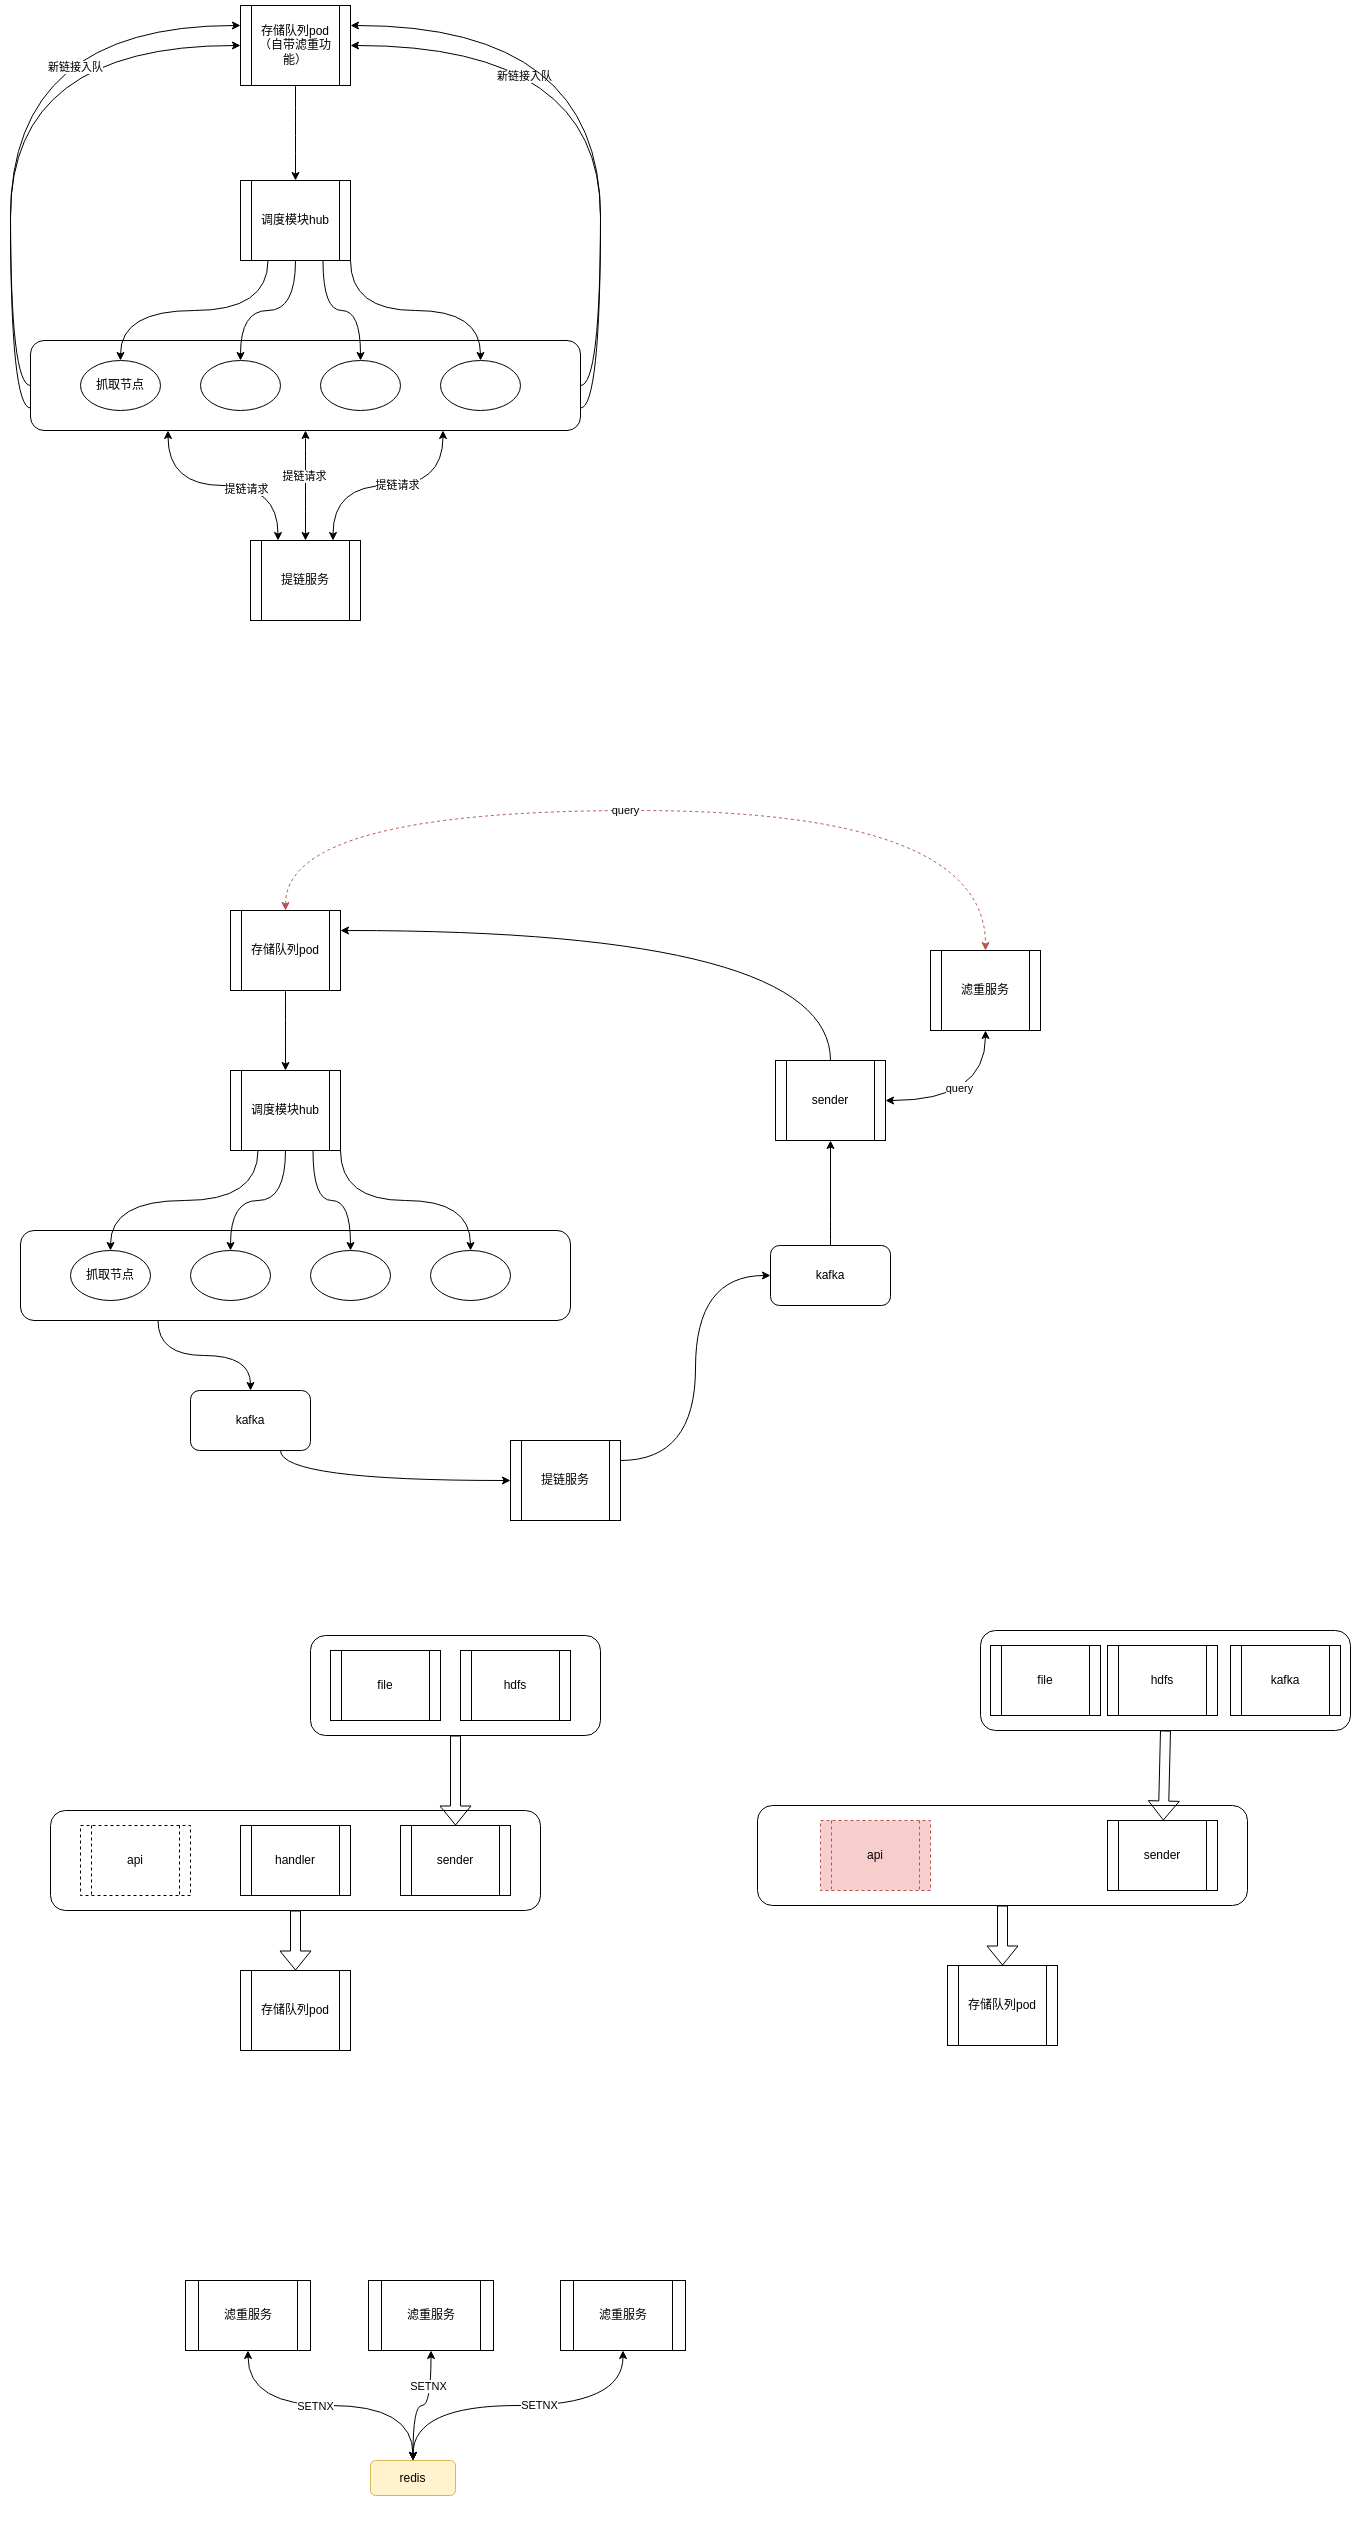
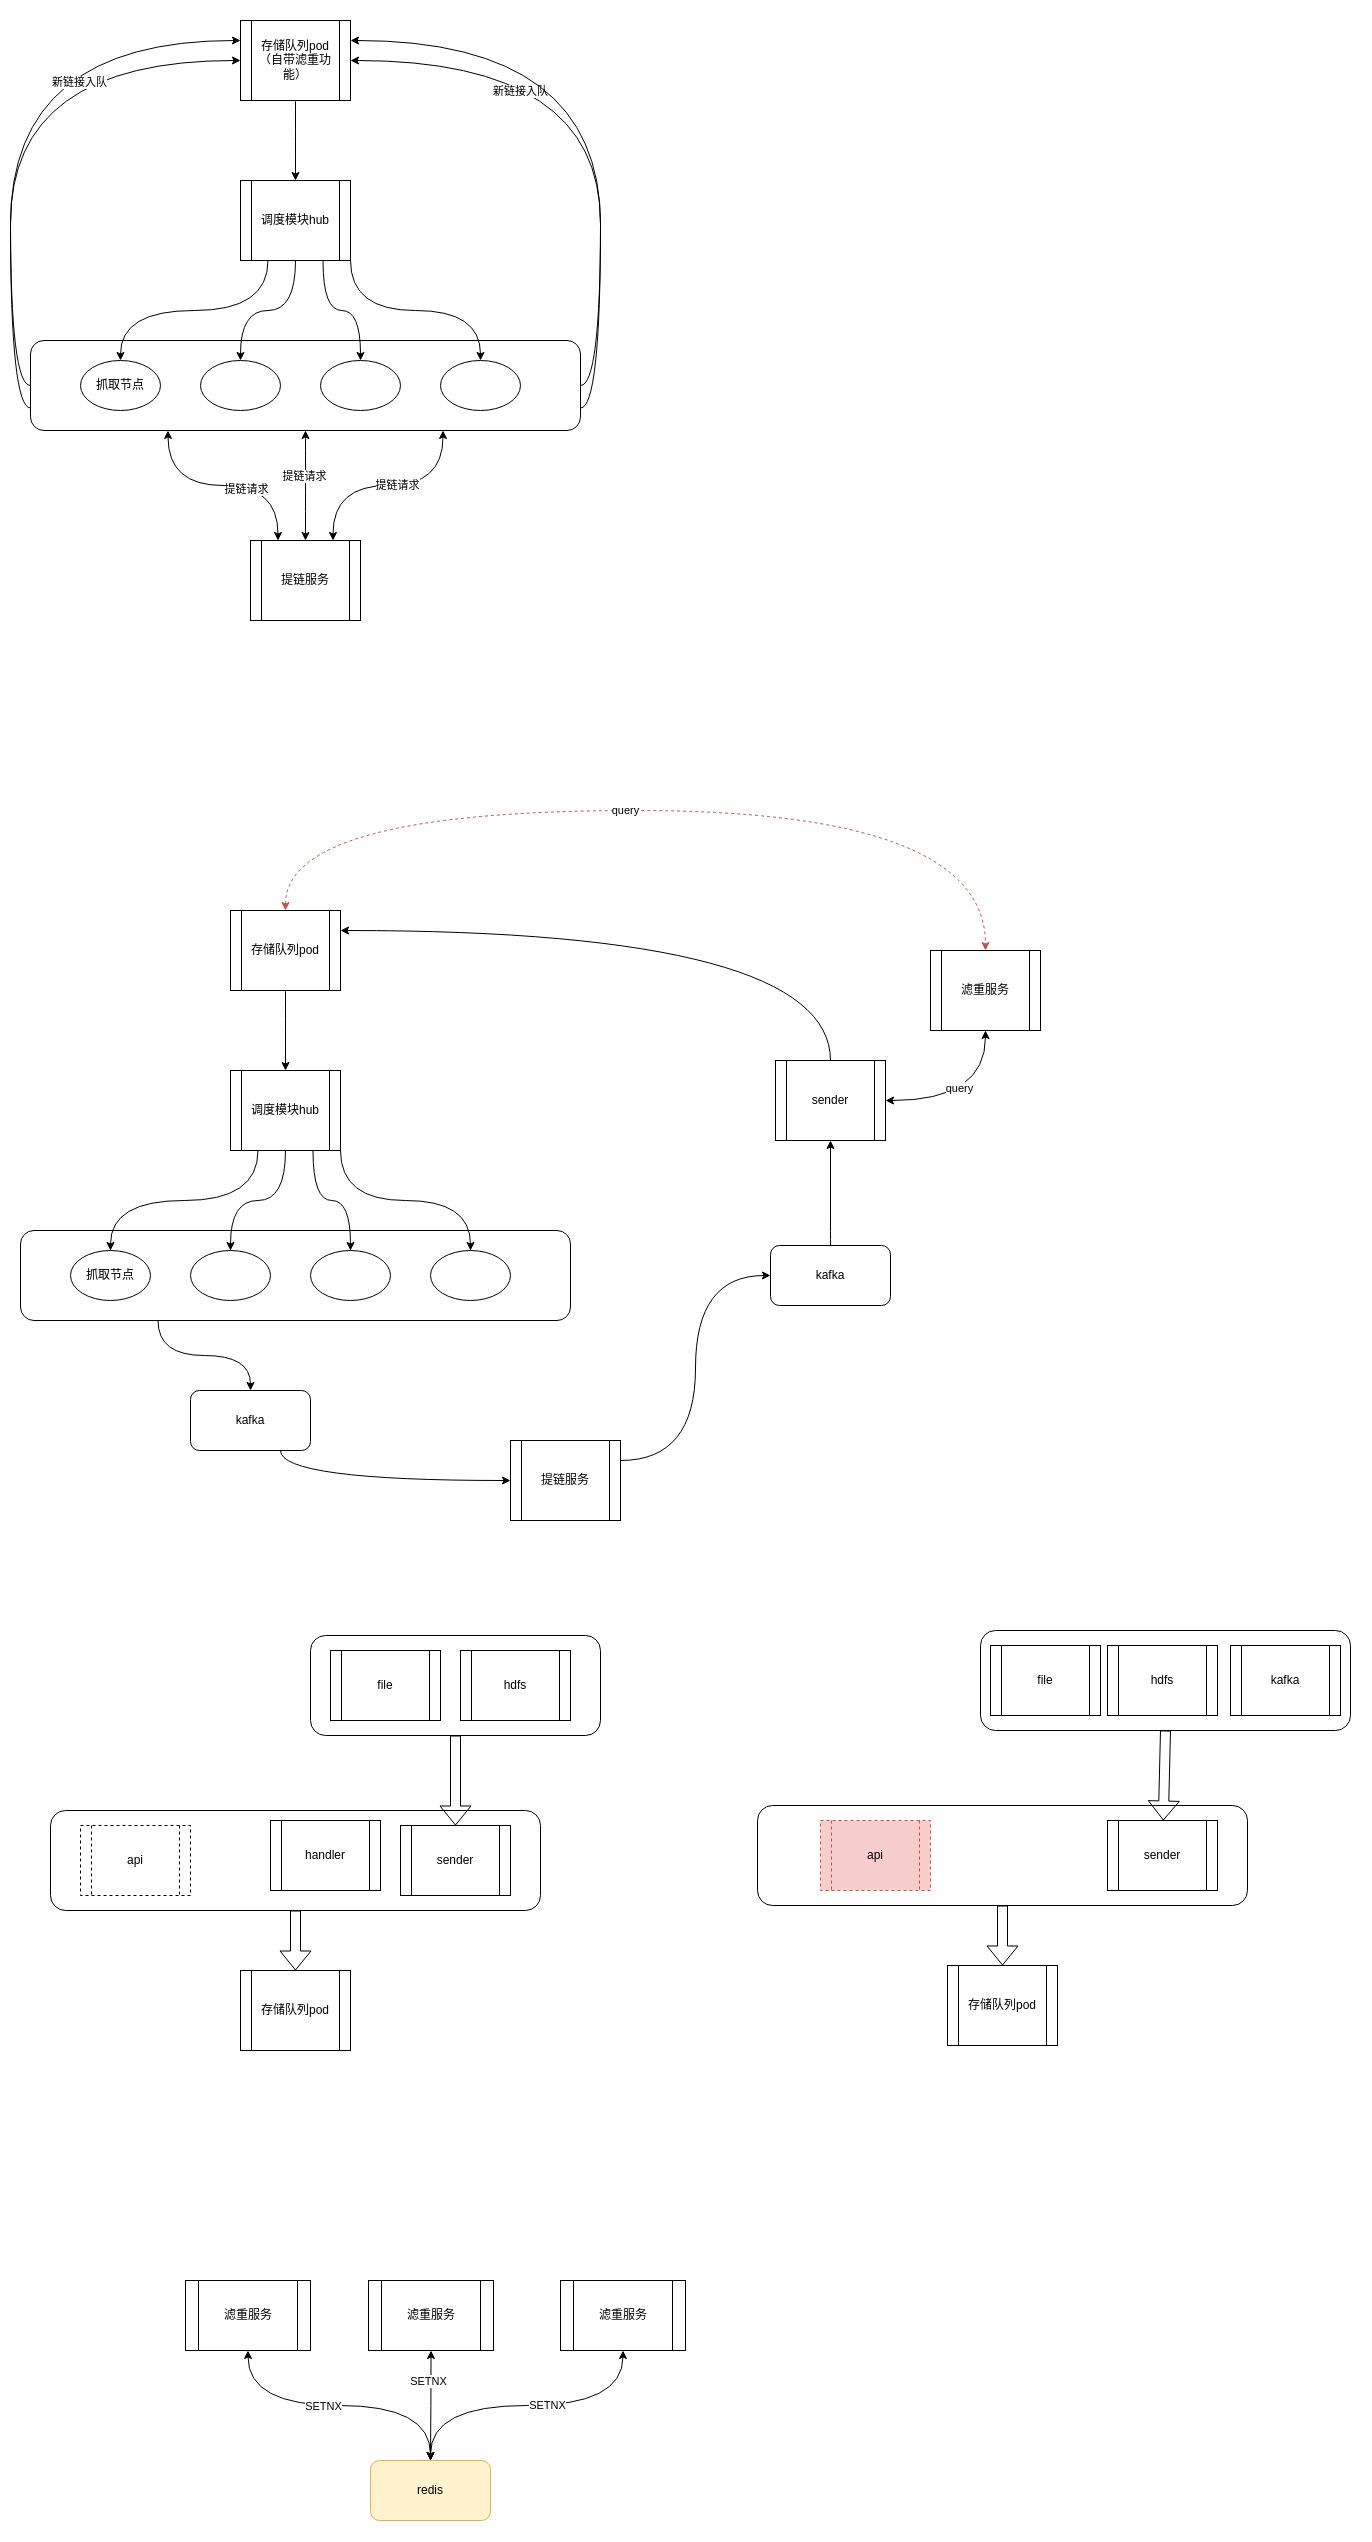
(296, 46) -> (296, 61)
(296, 1861) -> (326, 1856)
(413, 2478) -> (431, 2491)
